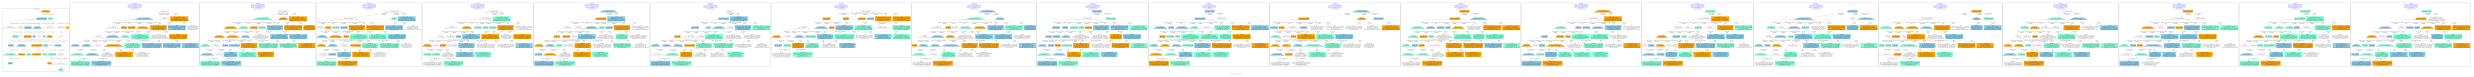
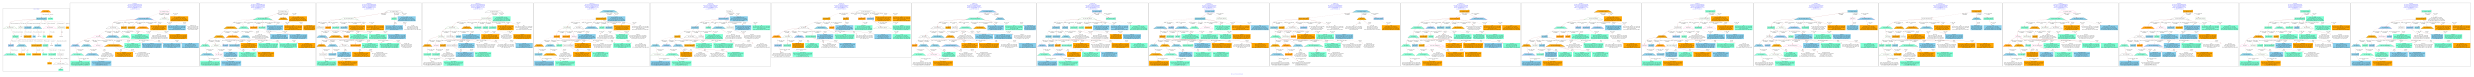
(10, 63) -> none
